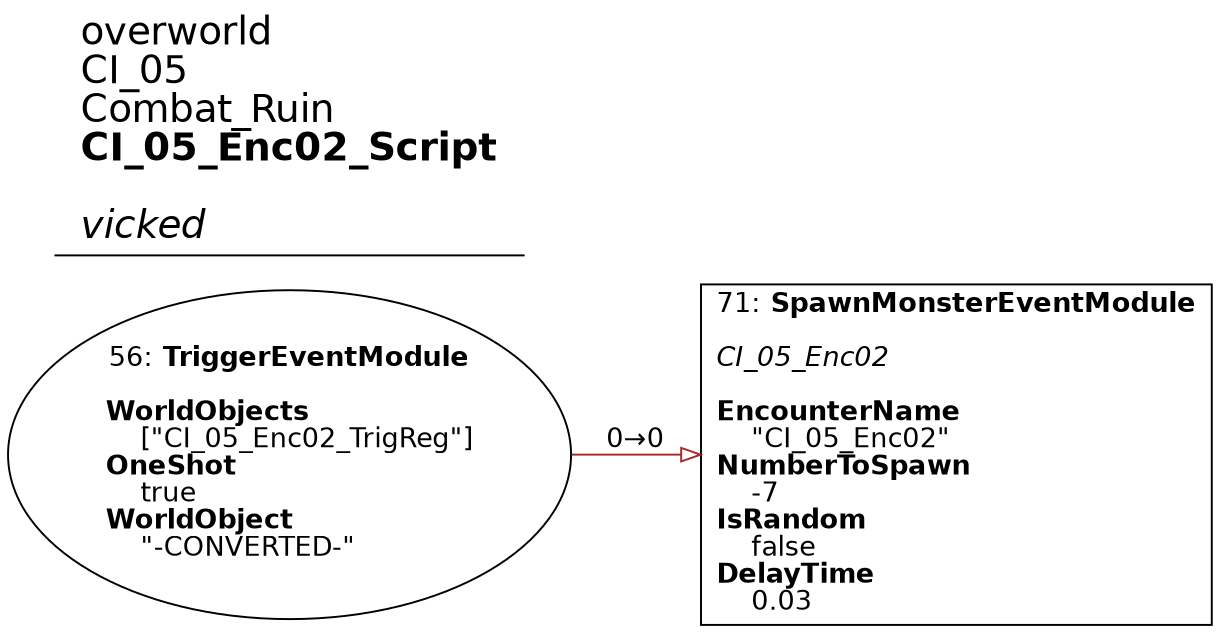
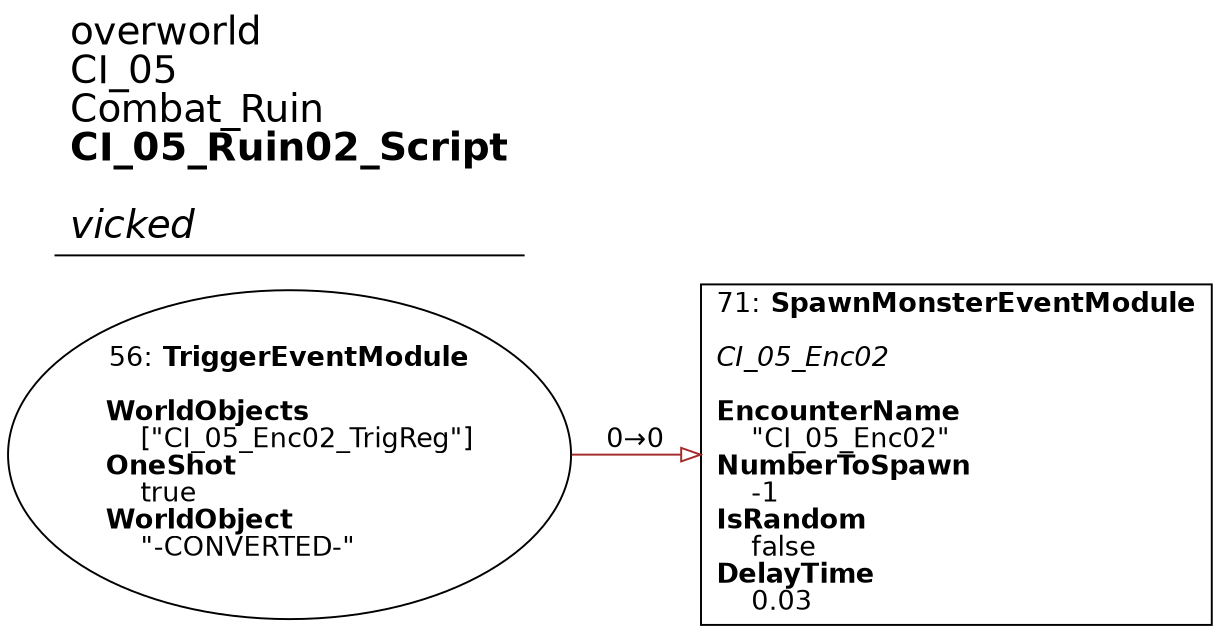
(290, 149) -> (290, 149)
(748, 493) -> (748, 493)
